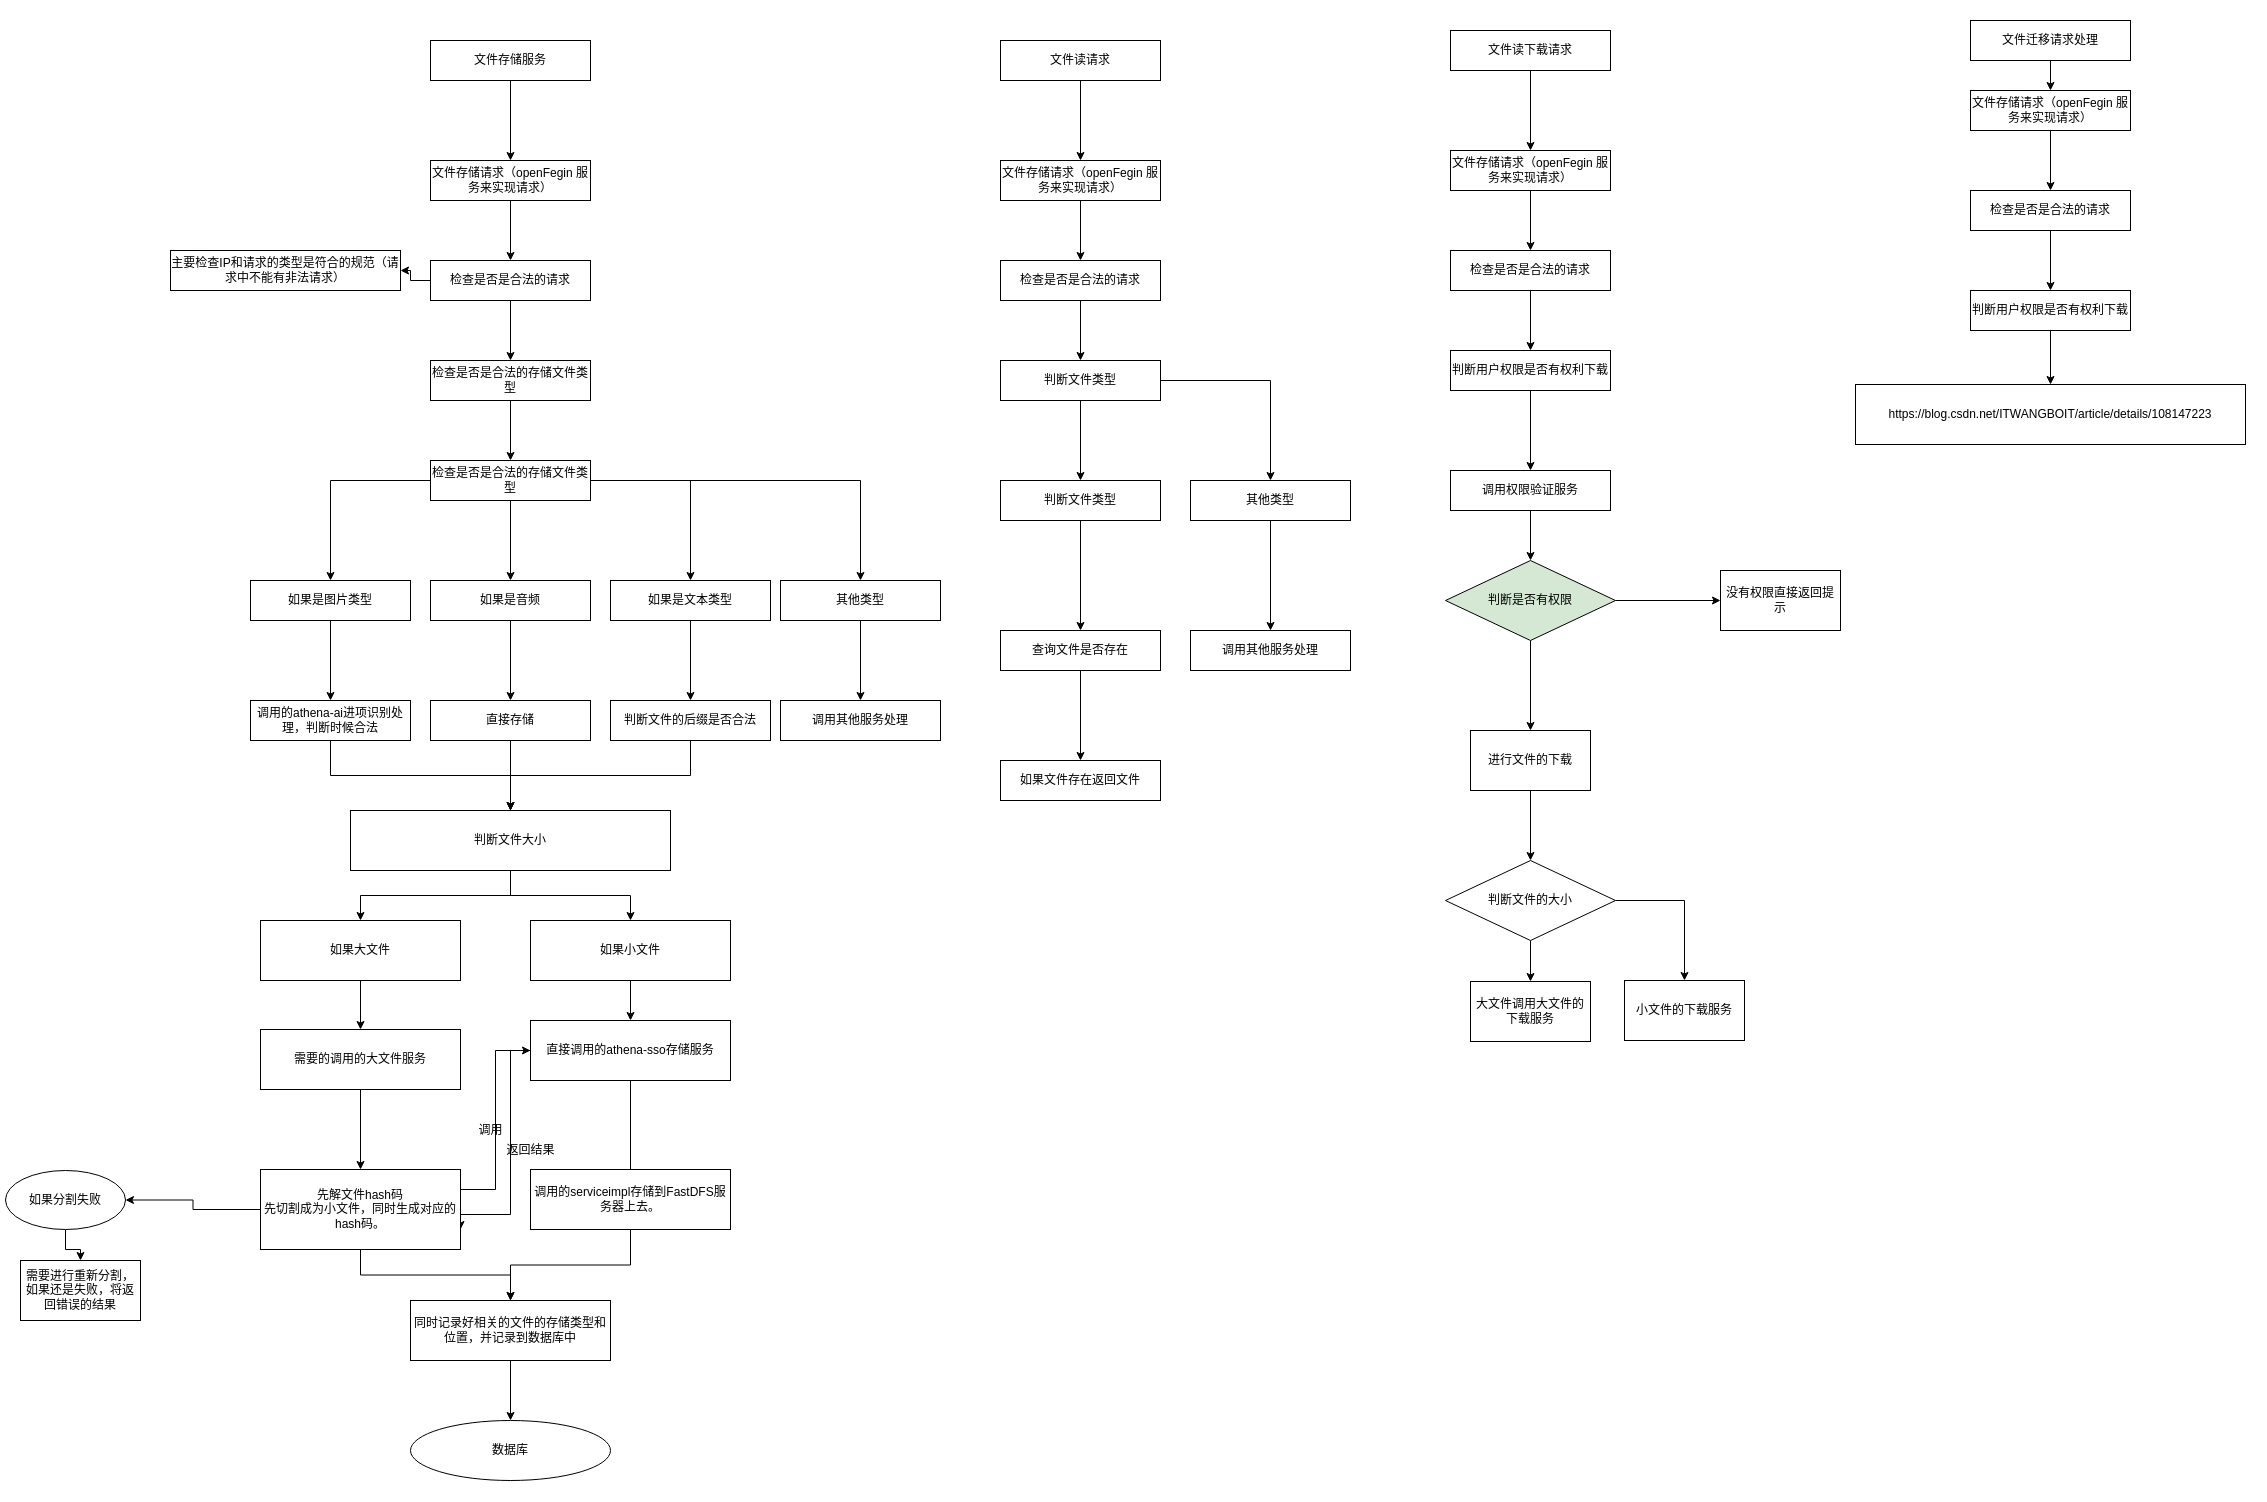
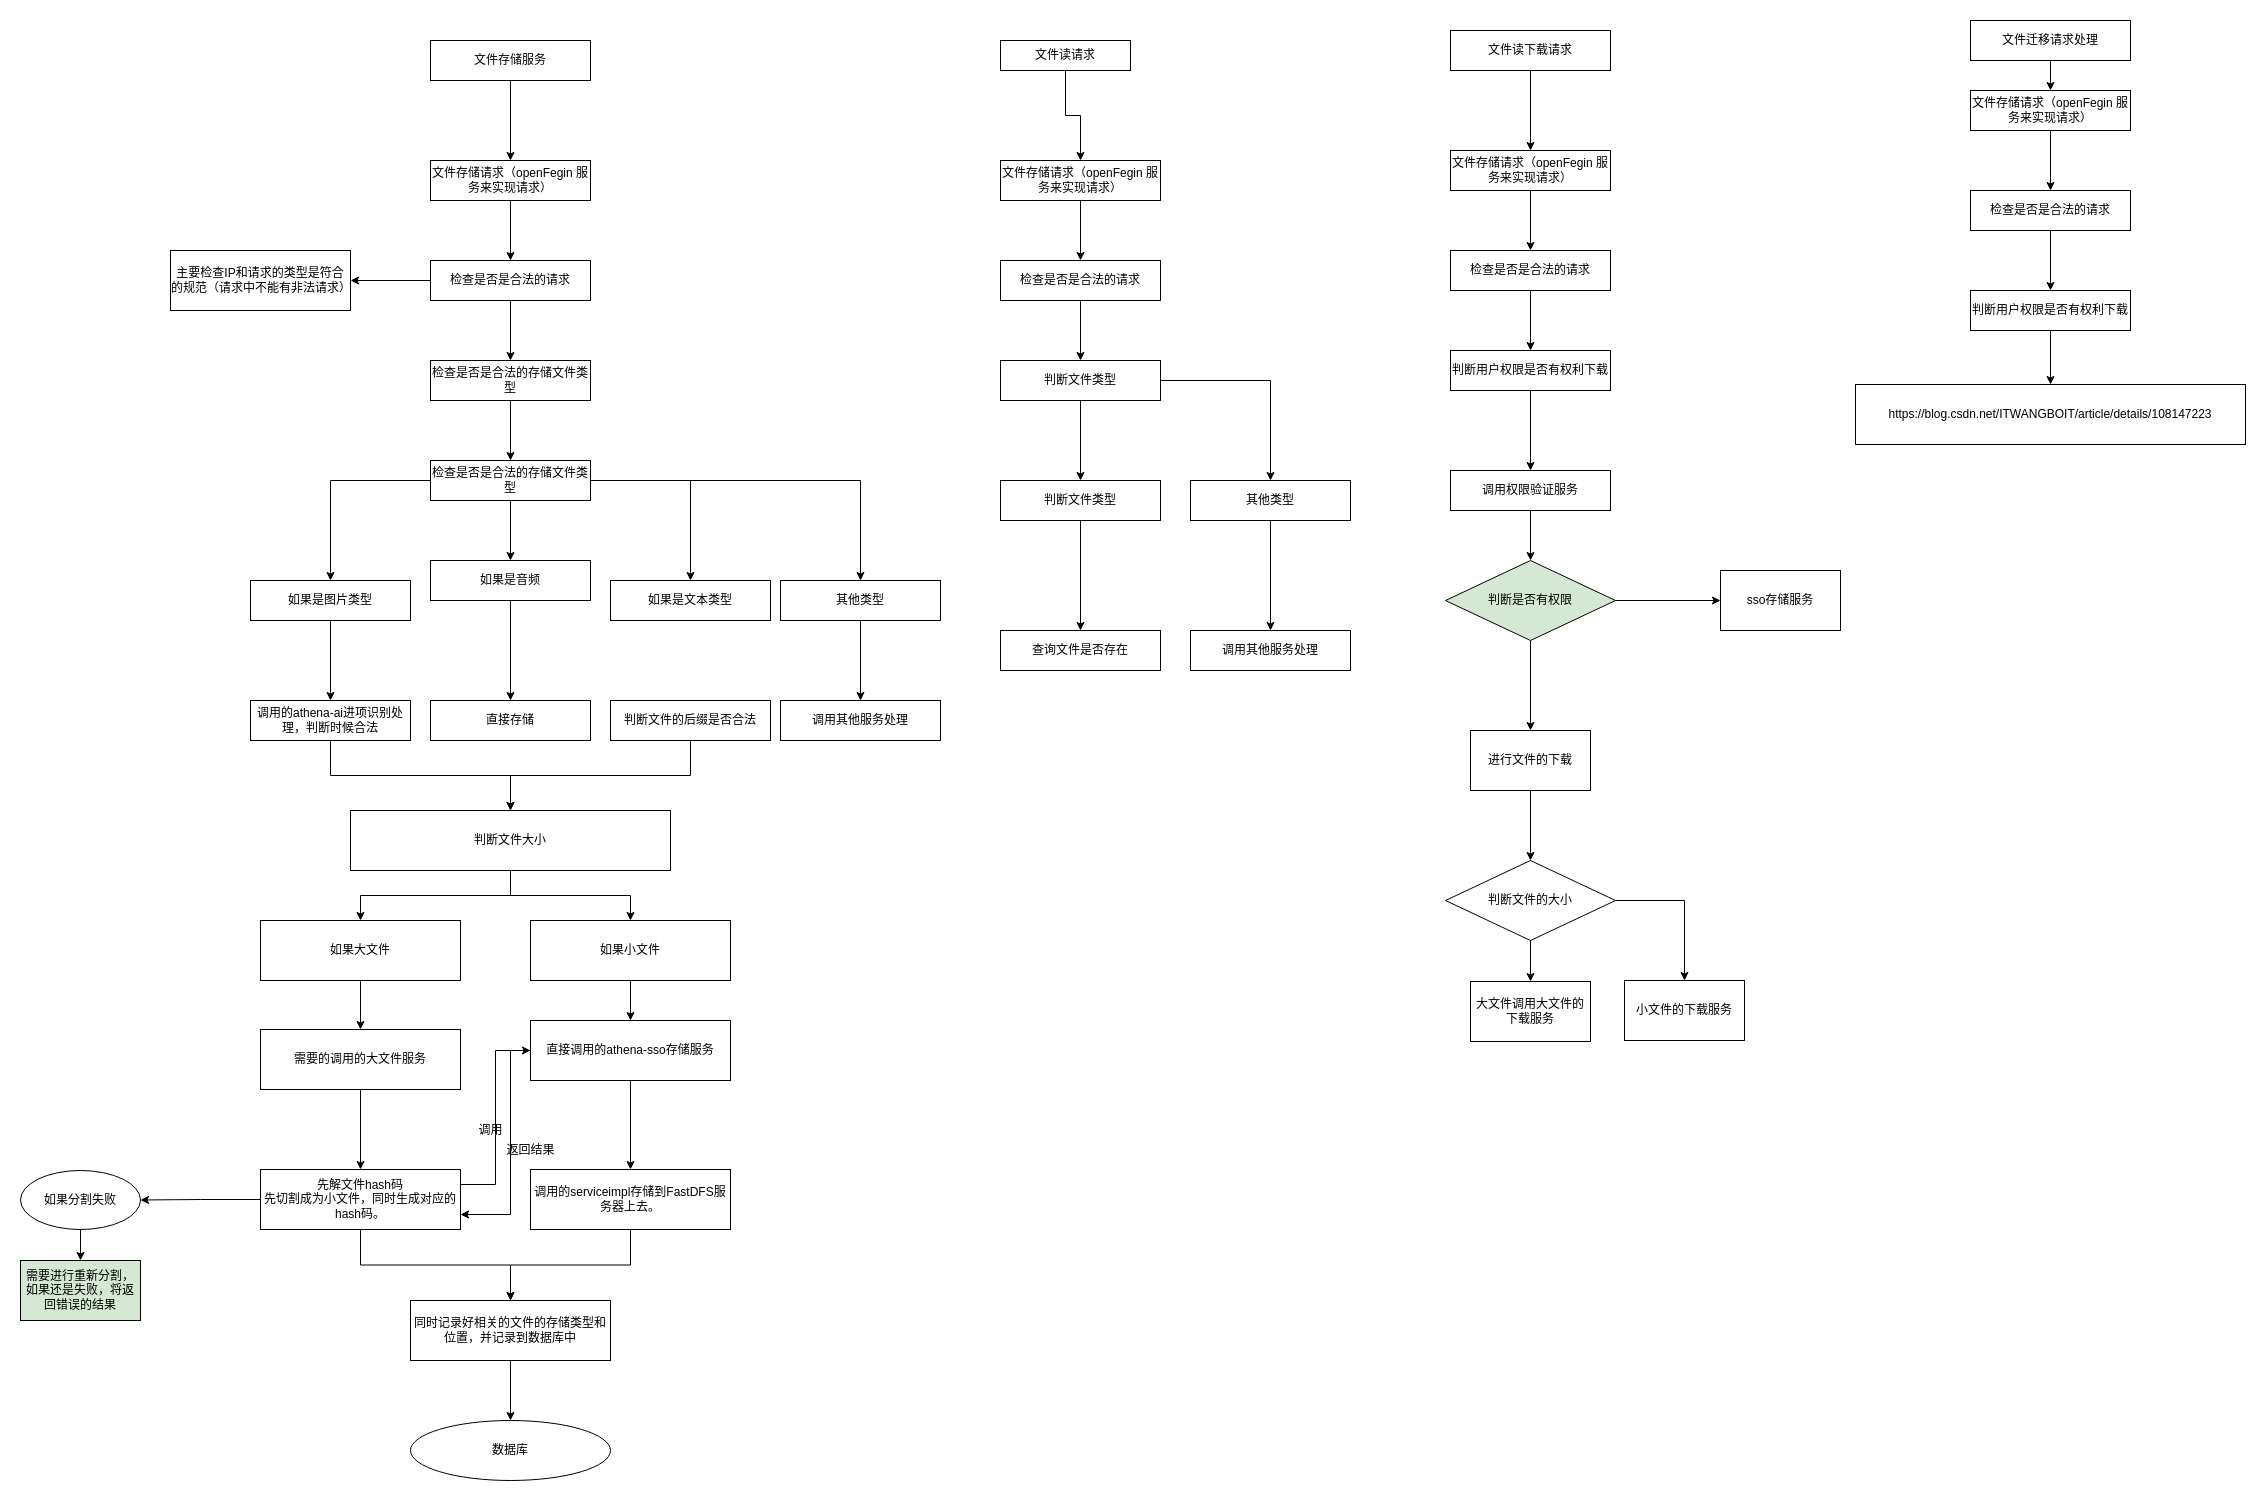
(1081, 61) -> (1066, 56)
(286, 271) -> (261, 281)
(511, 601) -> (511, 581)
(1781, 601) -> (1781, 601)
(691, 657) -> none
(1081, 712) -> none
(511, 757) -> none
(1081, 781) -> none
(631, 1164) -> (631, 1161)
(66, 1200) -> (81, 1200)
(361, 1210) -> (361, 1200)
(81, 1291) -> (81, 1291)
